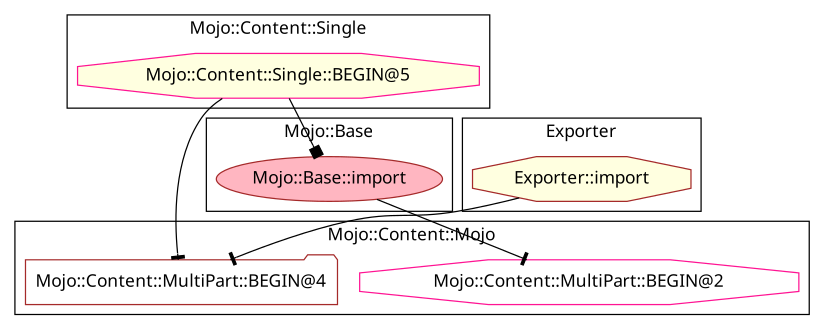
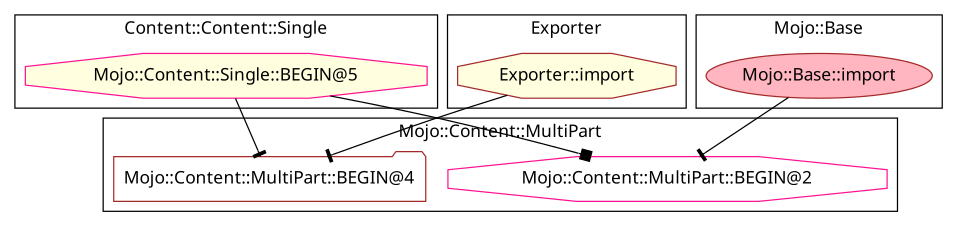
(278, 29) -> (226, 29)
(303, 127) -> (473, 126)
(412, 236) -> (500, 132)
